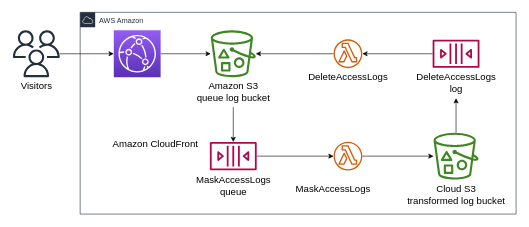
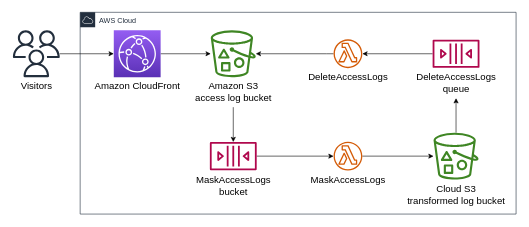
(119, 21) -> (116, 21)
(456, 83) -> (456, 83)
(233, 92) -> (233, 92)
(155, 143) -> (137, 86)
(233, 185) -> (233, 185)
(333, 188) -> (348, 179)
